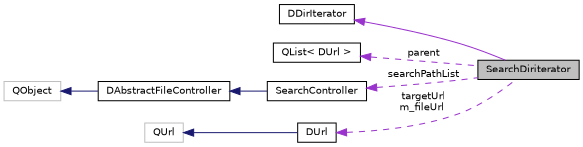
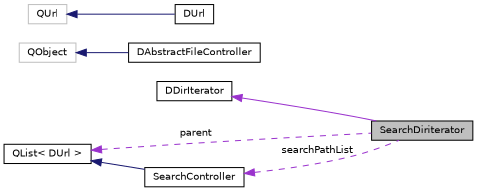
(254, 91) -> (123, 166)
(436, 120) -> none
